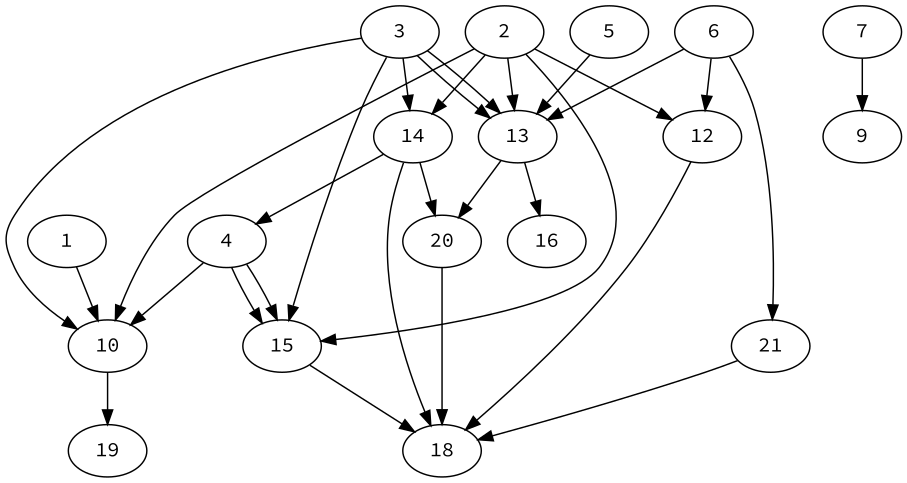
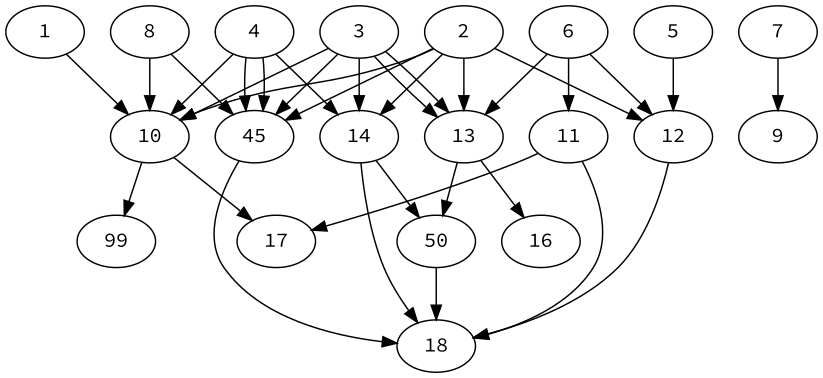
none -> (150, 32)
(569, 79) -> (673, 77)
(321, 189) -> (299, 77)
none -> (276, 241)
(442, 241) -> (436, 241)
(282, 346) -> (254, 137)
(771, 346) -> (569, 137)
(108, 451) -> (116, 241)
